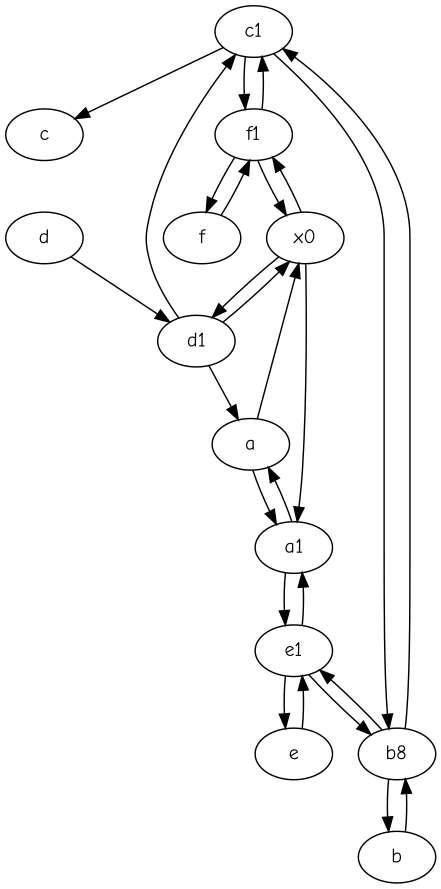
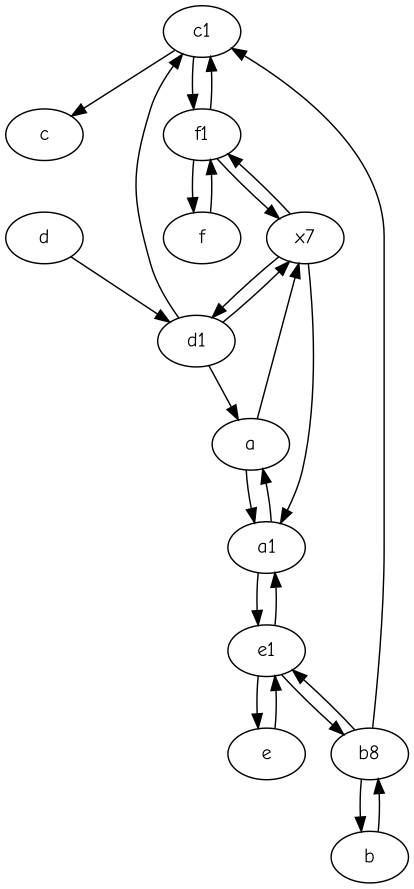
(305, 238) -> (305, 238)
(384, 366) -> none
